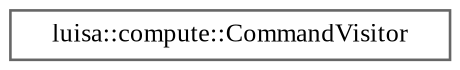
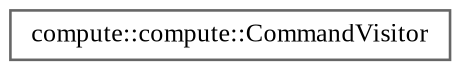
(230, 35) -> (230, 35)
